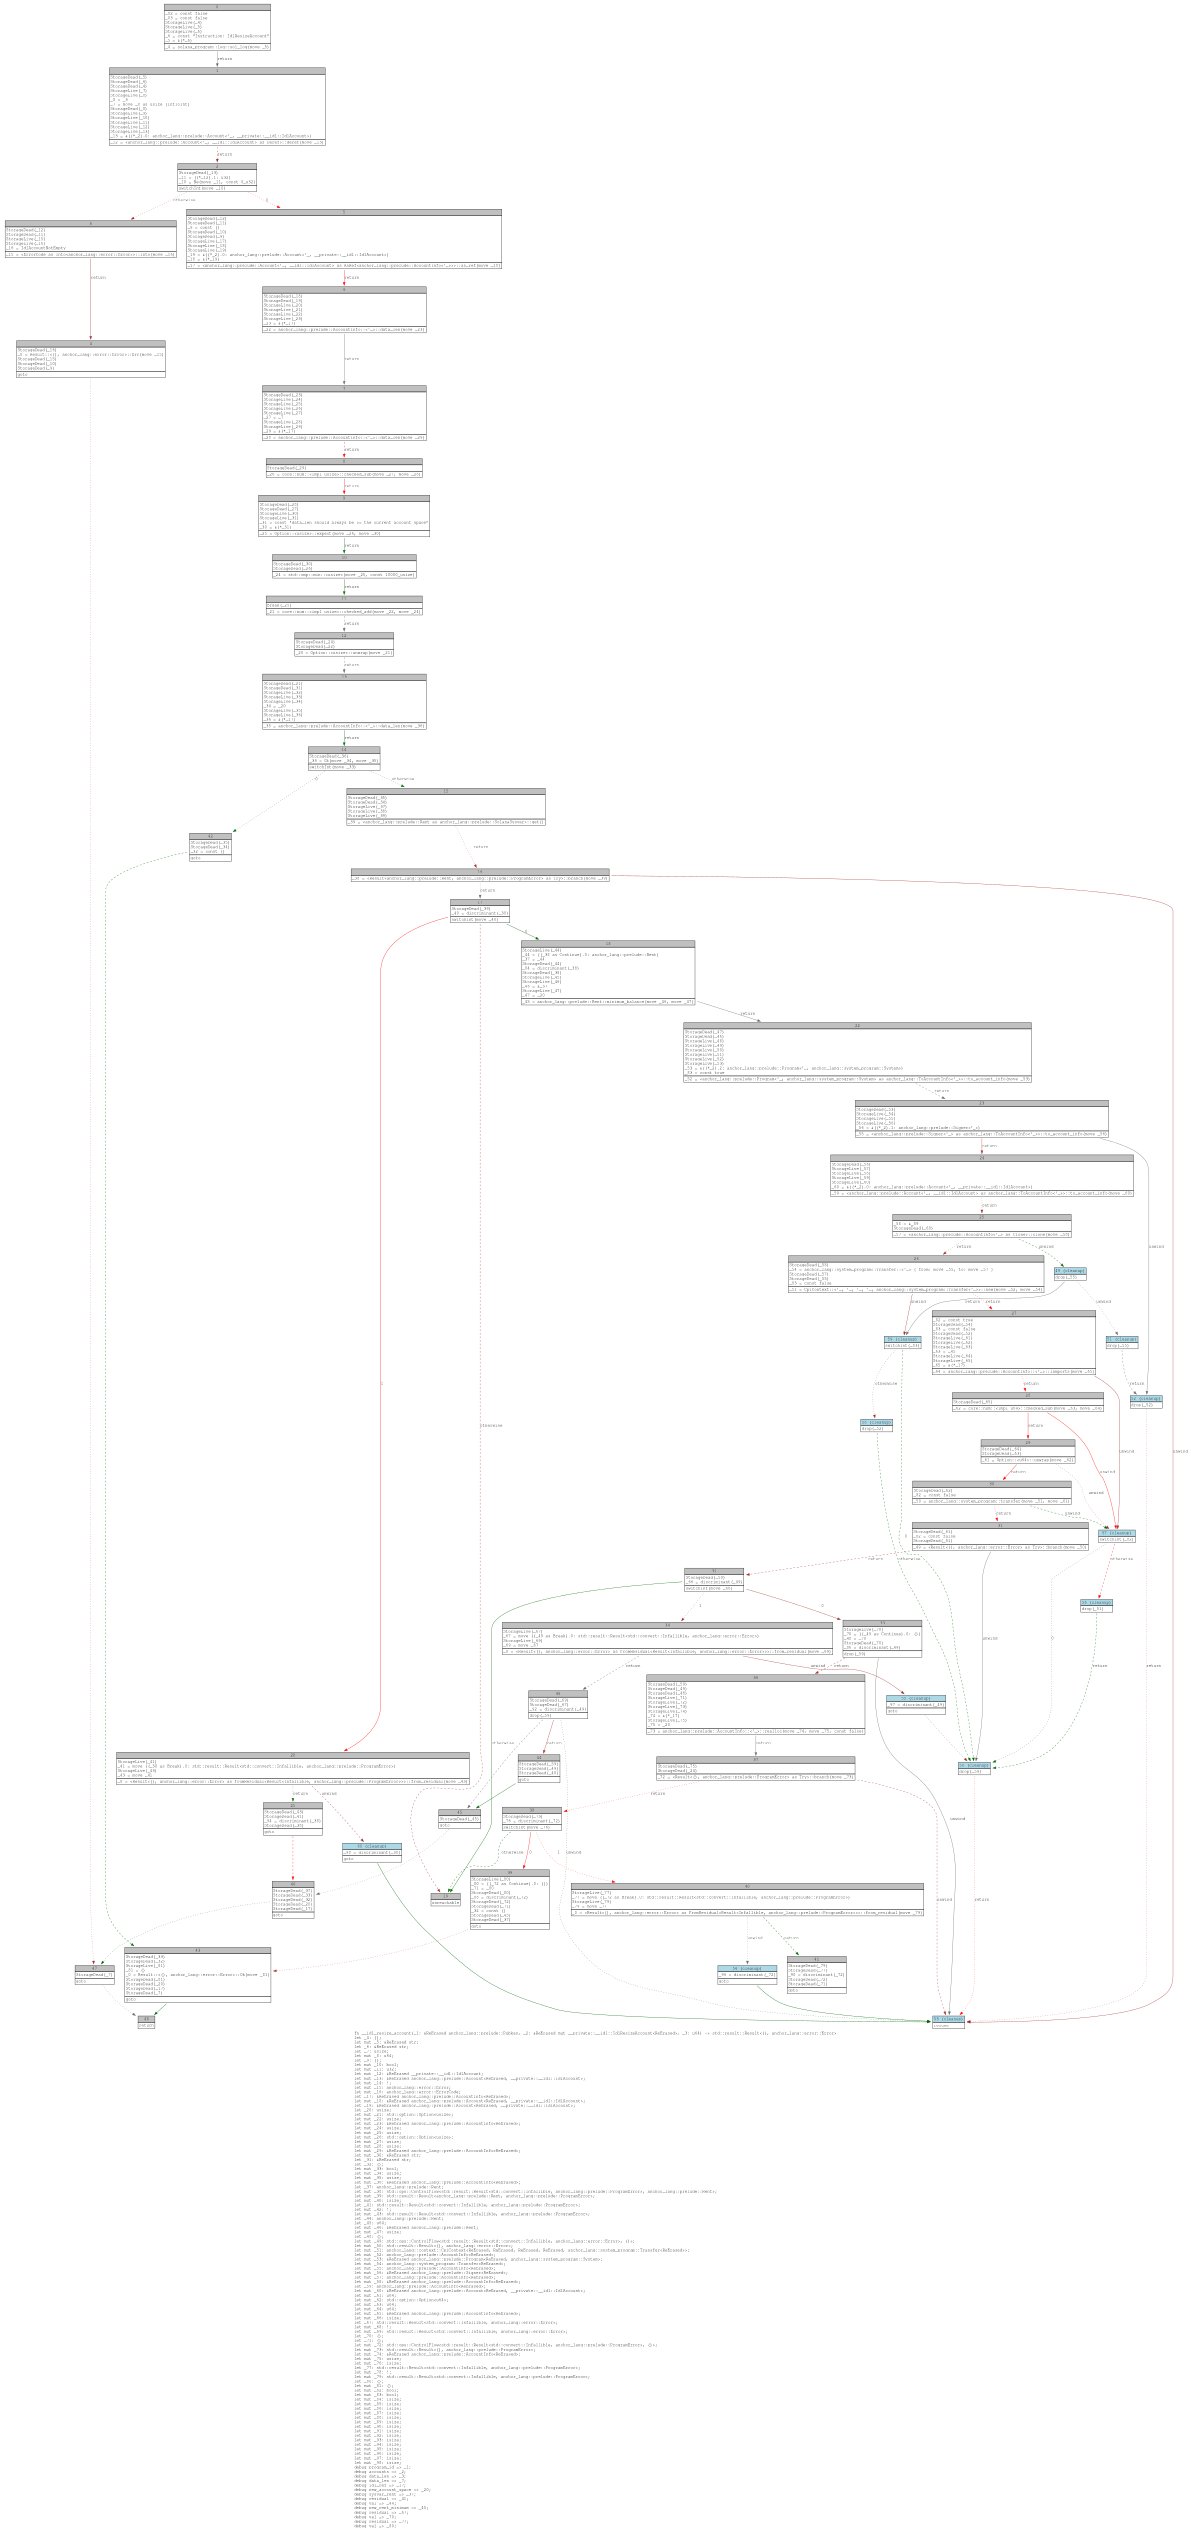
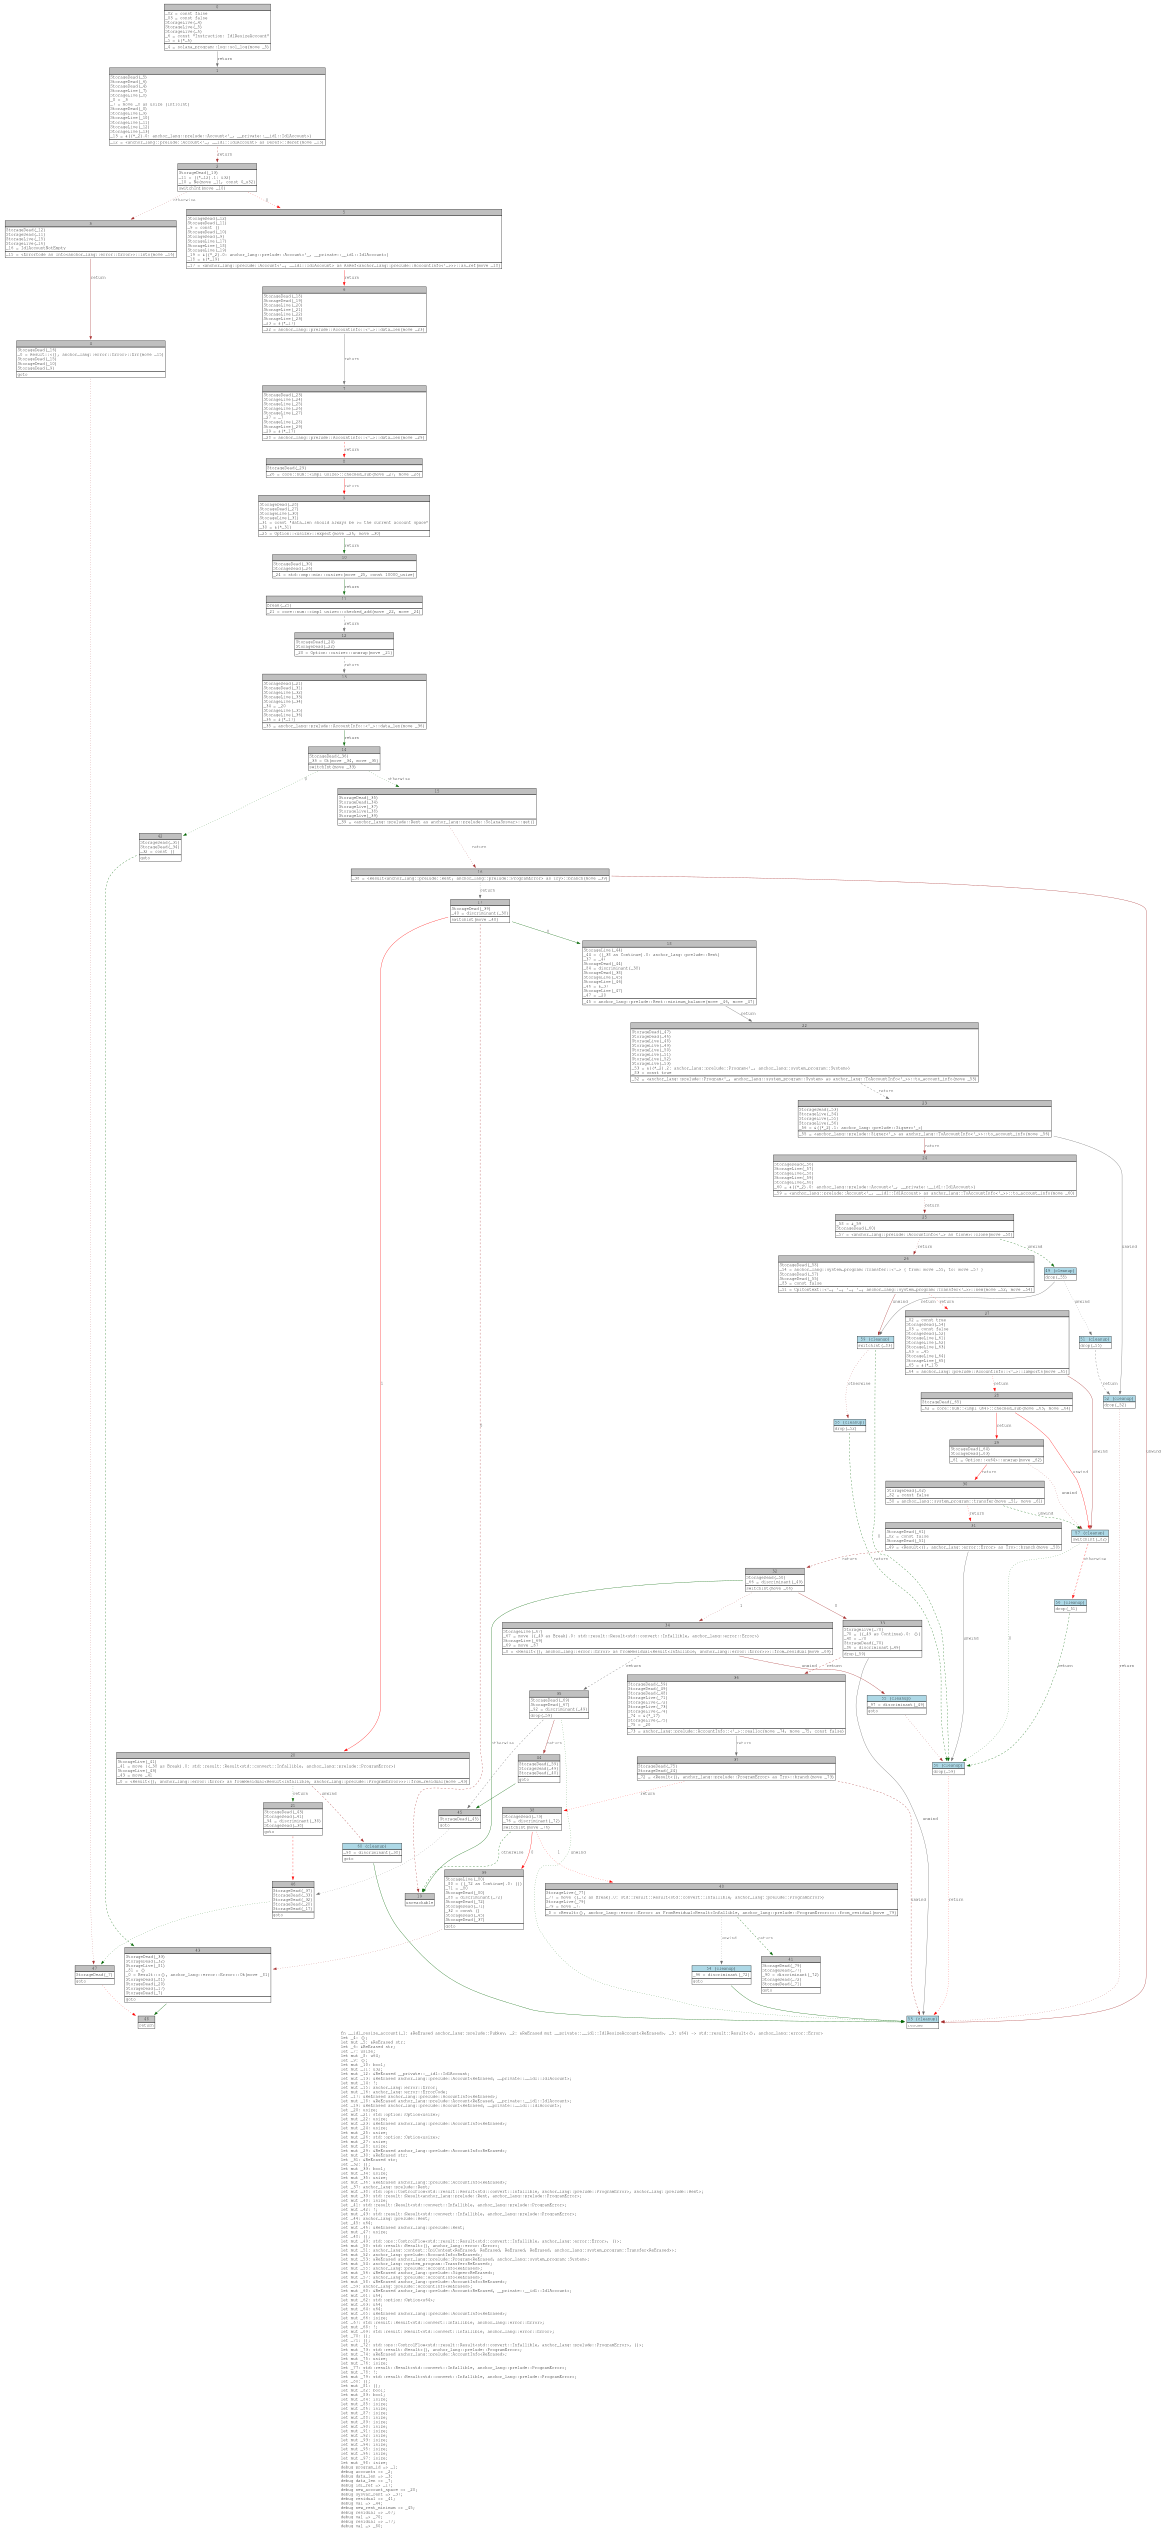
(491, 1426) -> (481, 1426)
(909, 1559) -> (881, 1559)
(117, 2001) -> (117, 2001)
